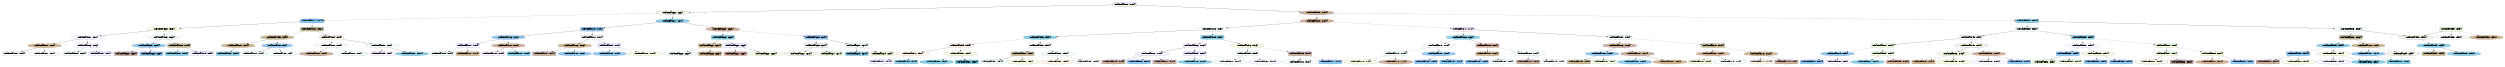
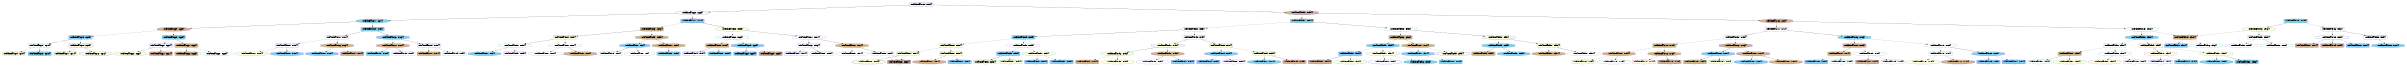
(1212, 33) -> (2162, 33)
(2434, 33) -> (1522, 41)
